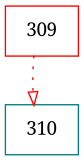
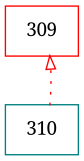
(33, 74) -> (51, 87)
